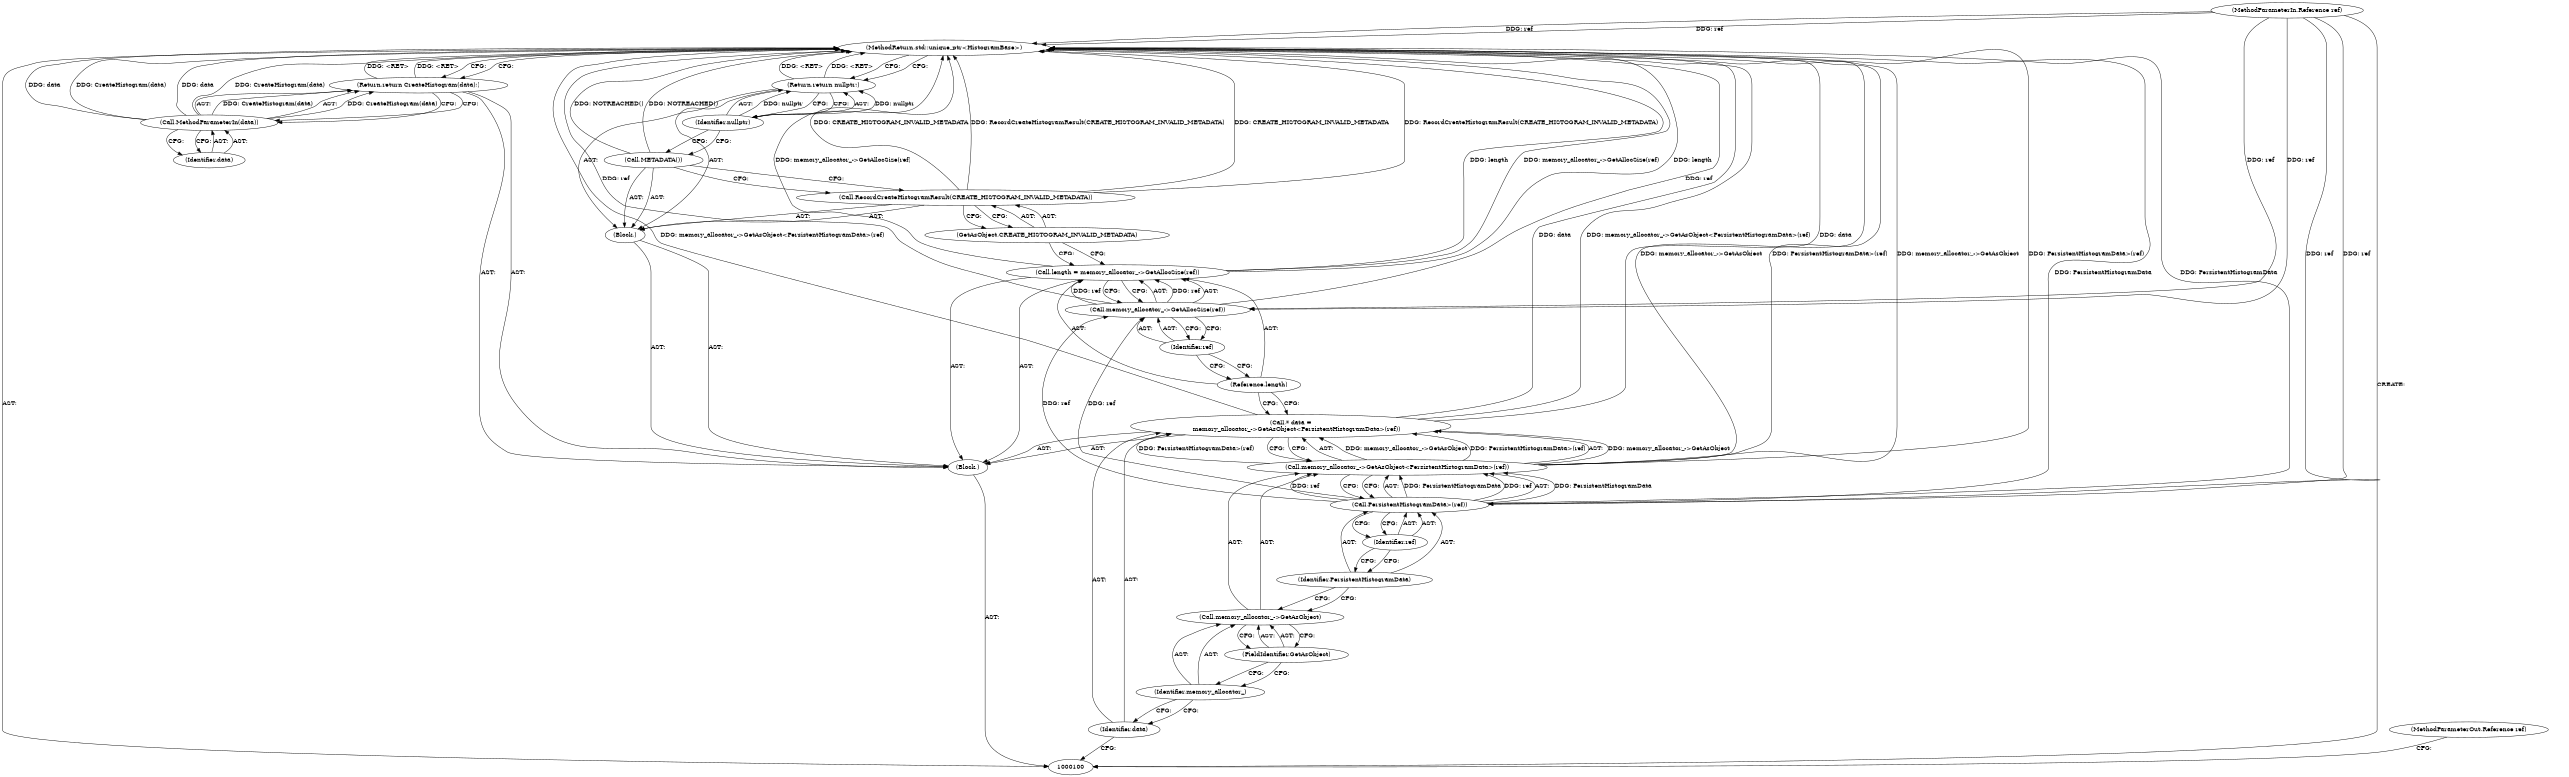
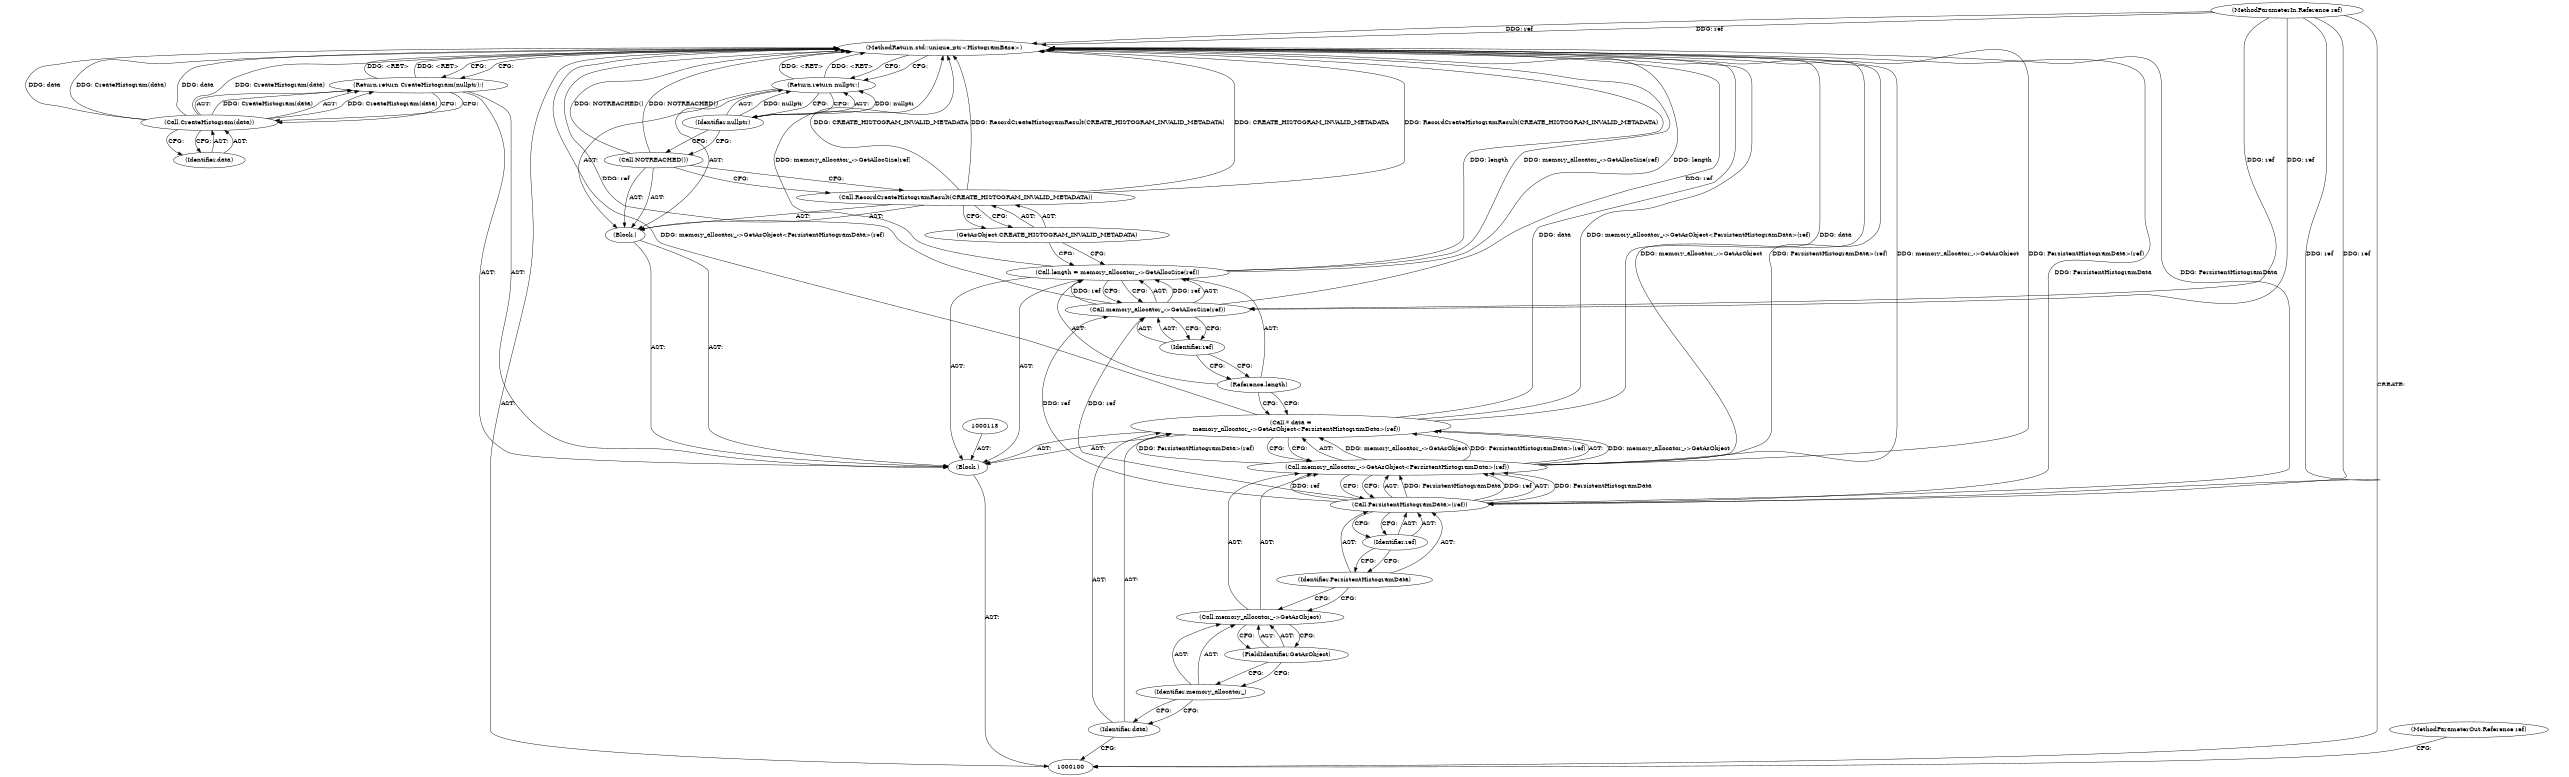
(418, 85) -> (418, 85)
(209, 123) -> (209, 123)
(654, 160) -> (654, 160)
none -> (985, 426)
(3, 506) -> (490, 536)
